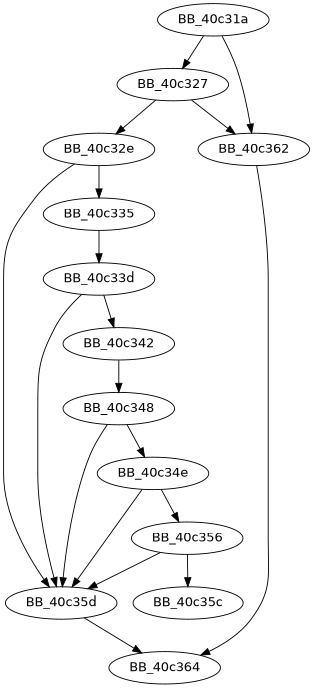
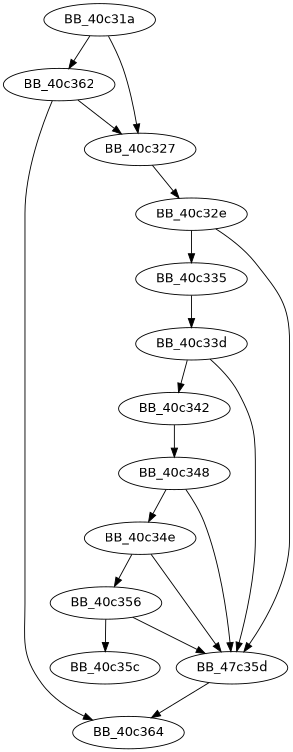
(210, 114) -> (96, 114)
(61, 603) -> (232, 668)
